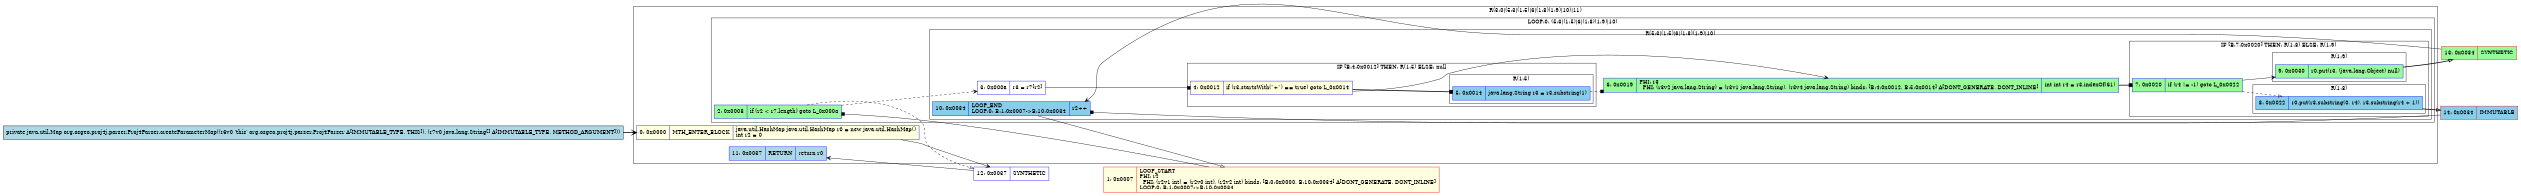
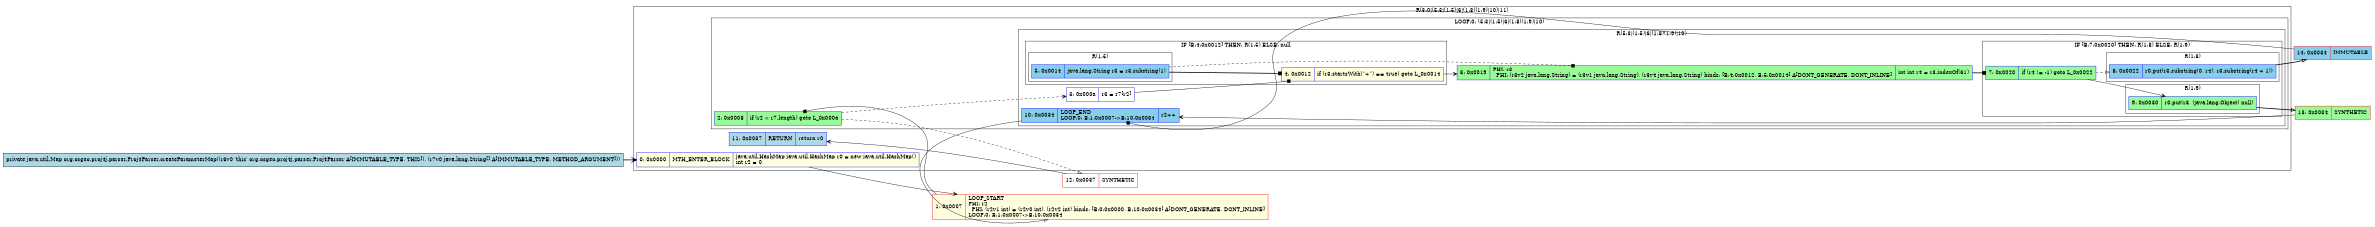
(1401, 91) -> (1223, 73)
(944, 152) -> (881, 182)
(1011, 174) -> (1100, 180)
